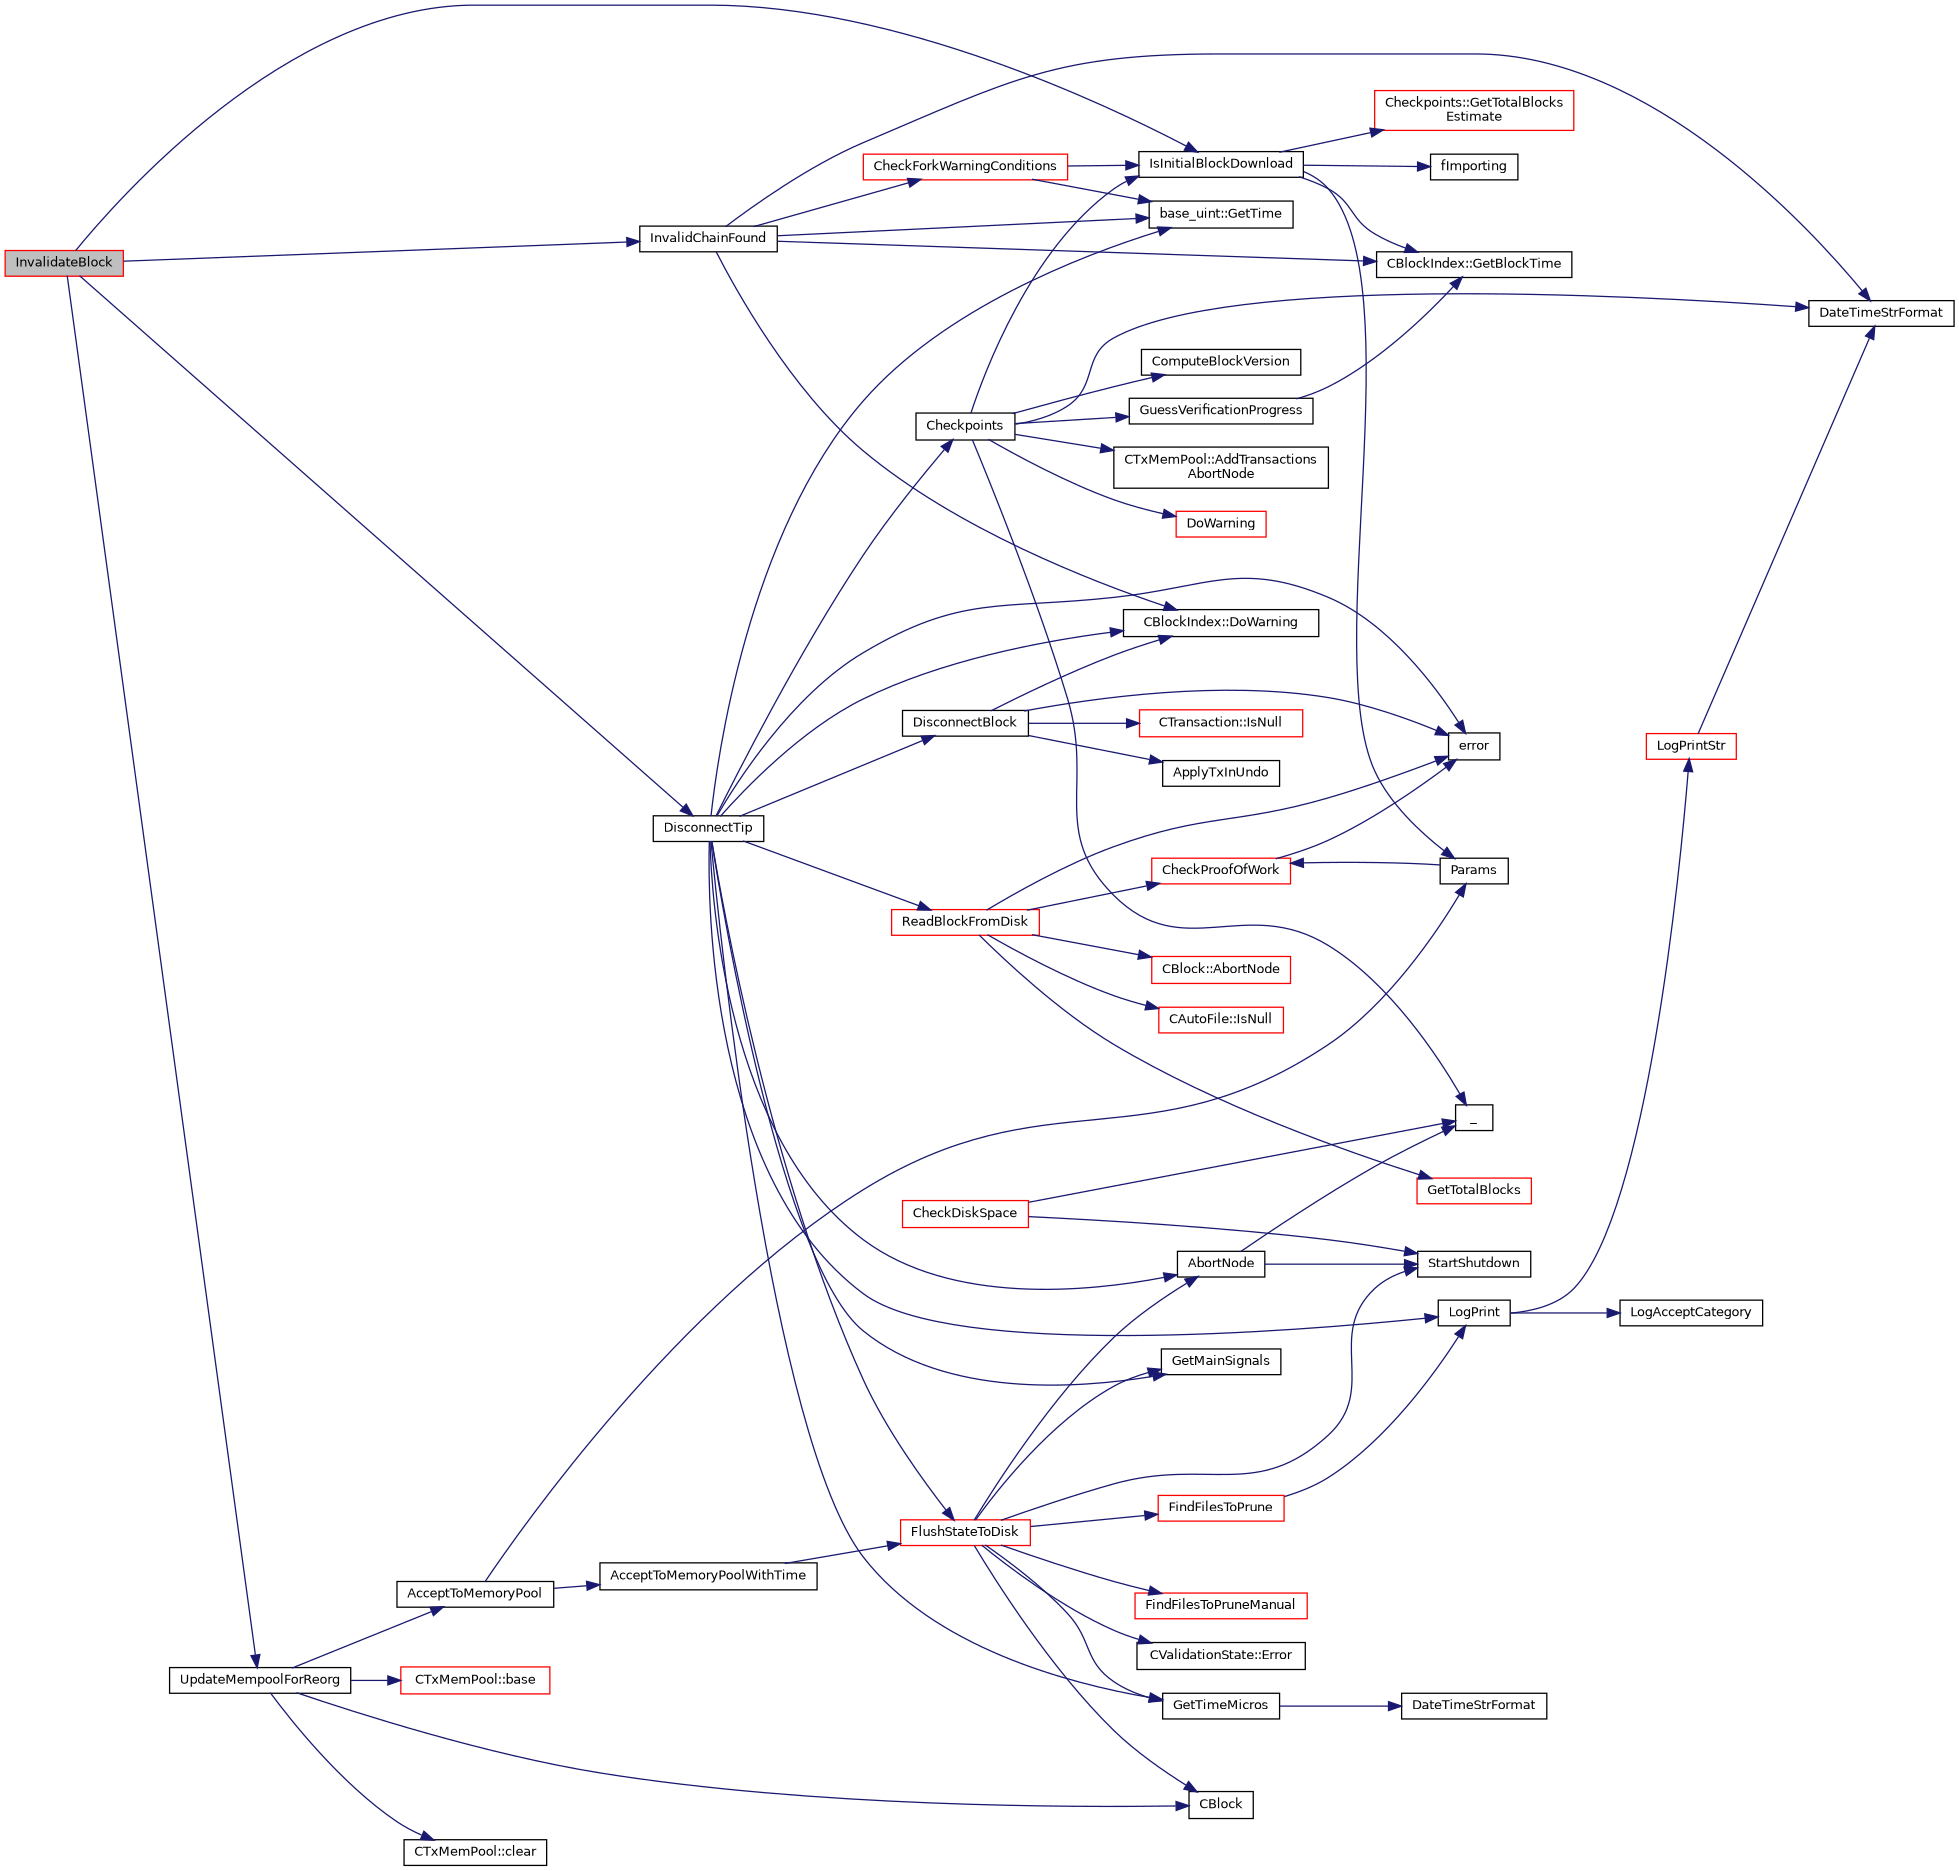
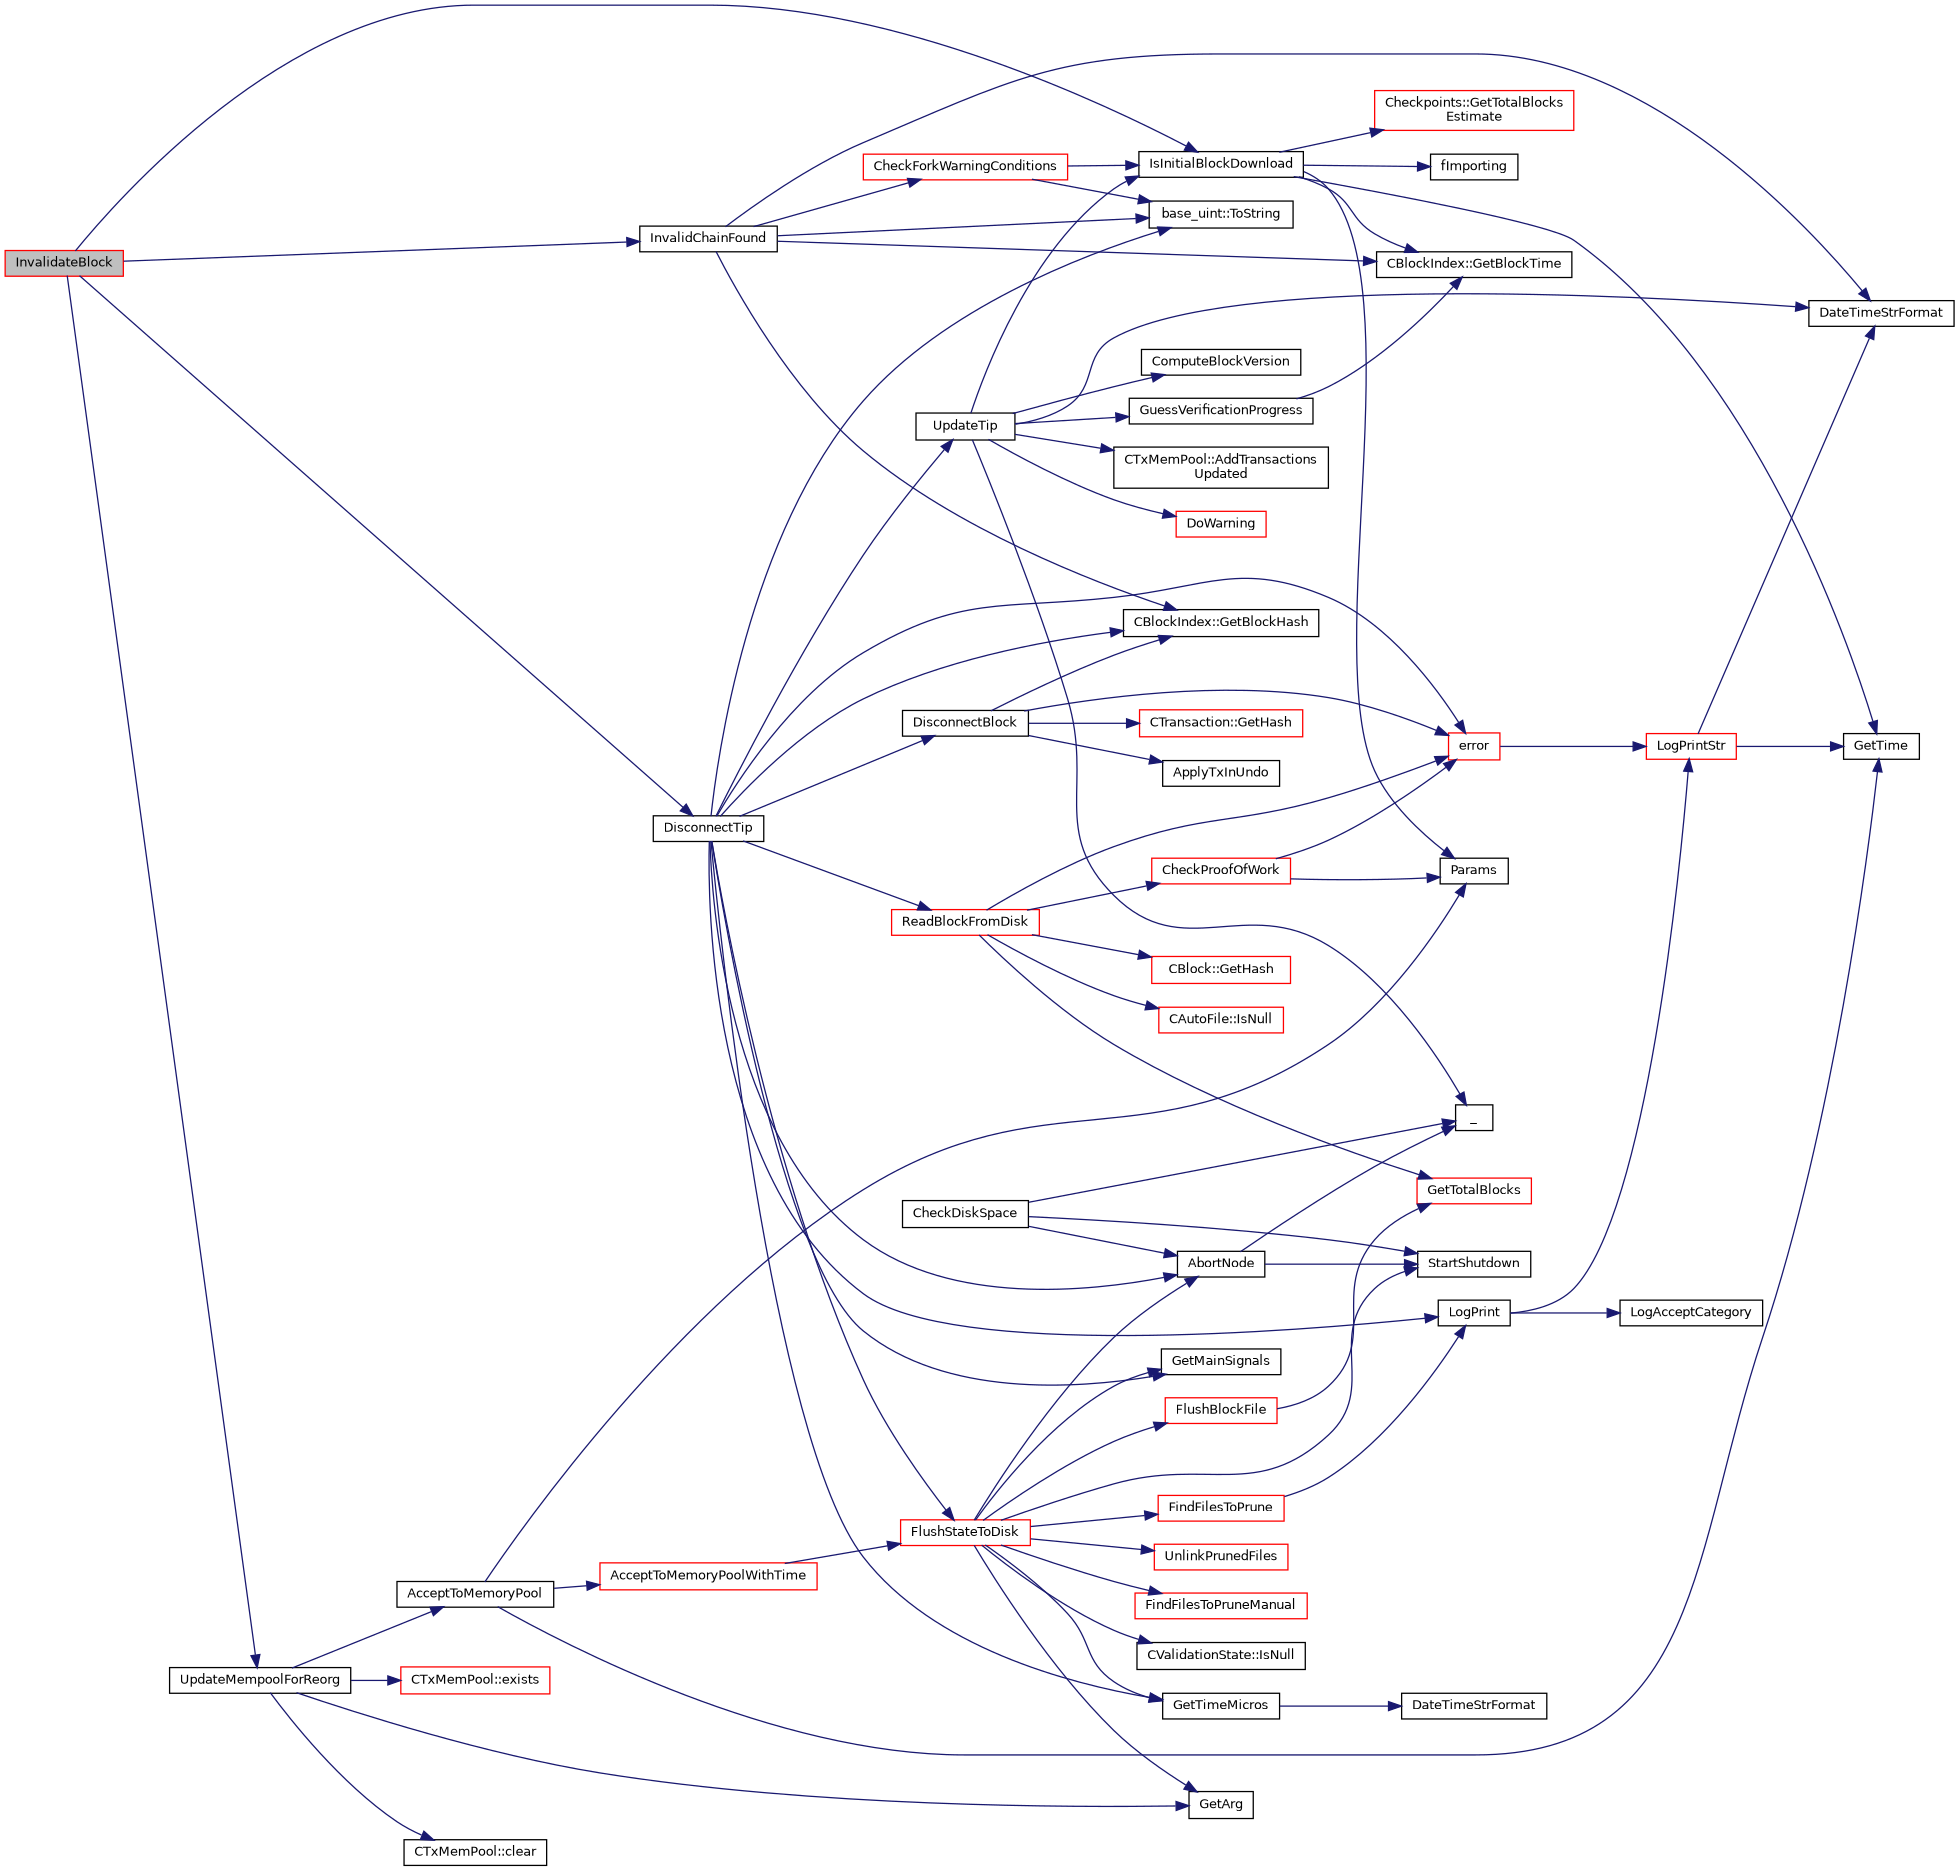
(1221, 215) -> (1221, 215)
(965, 427) -> (965, 427)
(1221, 468) -> (1221, 468)
(1221, 623) -> (1221, 623)
(1221, 723) -> (1221, 723)
(1474, 746) -> (1474, 746)
none -> (1567, 746)
none -> (1881, 746)
(1372, 863) -> (1359, 880)
(1221, 970) -> (1221, 970)
(965, 1214) -> (965, 1214)
none -> (1096, 1240)
none -> (1221, 1411)
none -> (1221, 1557)
(709, 1576) -> (709, 1576)
(1221, 1656) -> (1221, 1656)
(475, 1680) -> (475, 1680)
(1221, 1805) -> (1221, 1805)
